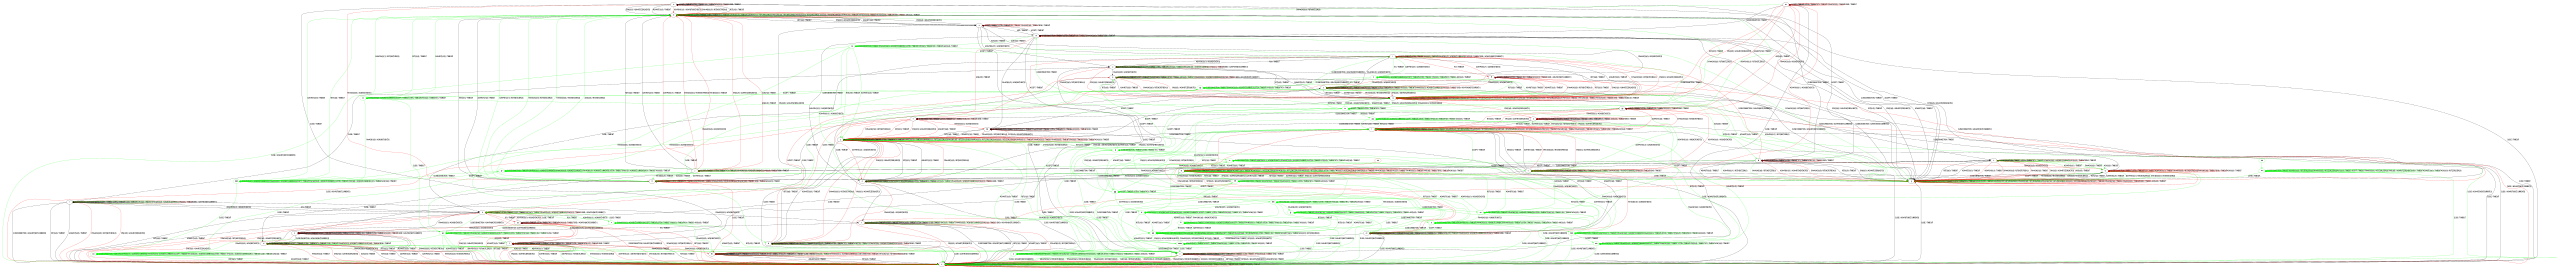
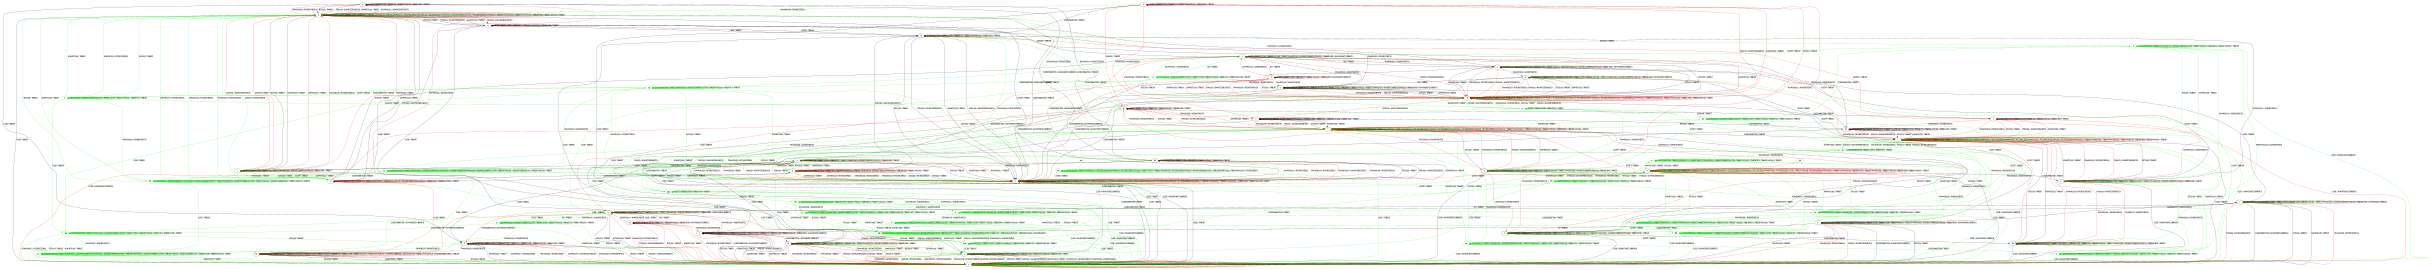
(629, 145) -> (2269, 145)
none -> (1931, 257)
